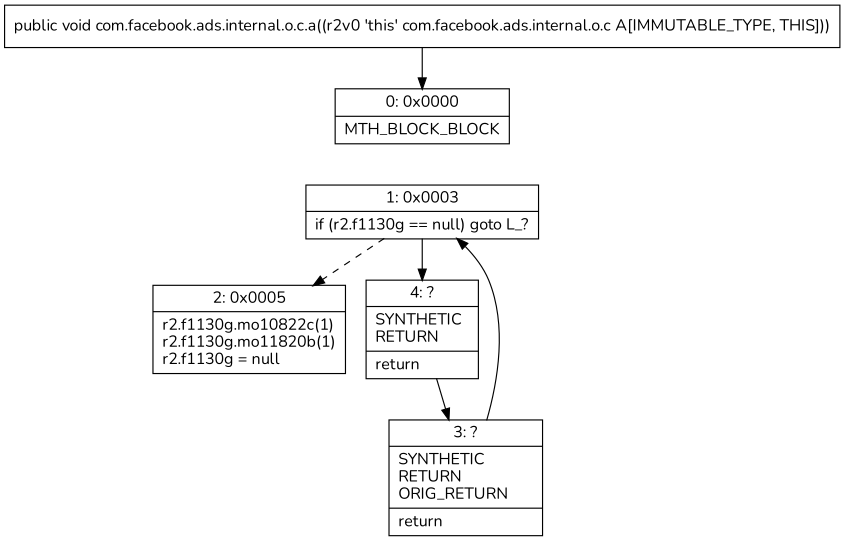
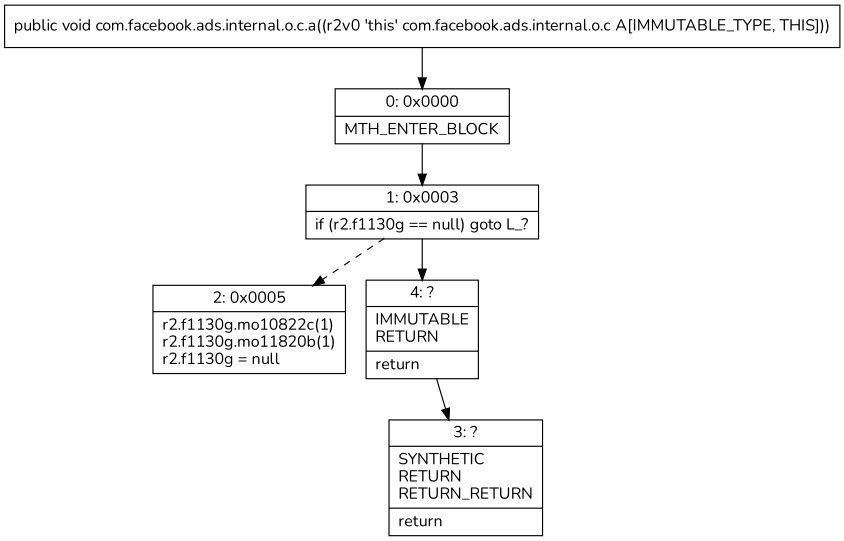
(422, 129) -> (422, 129)
(419, 320) -> (422, 320)
(499, 330) -> (422, 159)
(454, 494) -> (466, 494)
